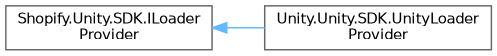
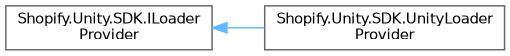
(378, 28) -> (385, 28)
